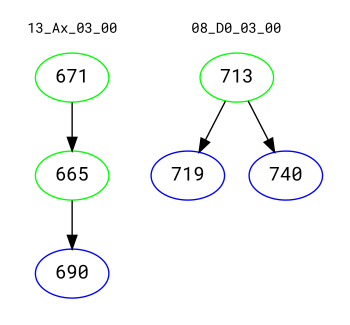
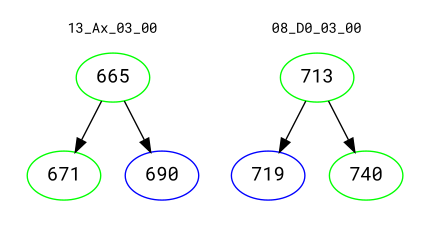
(72, 120) -> (92, 120)
(286, 176) -> (366, 176)
